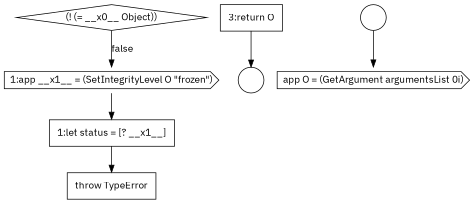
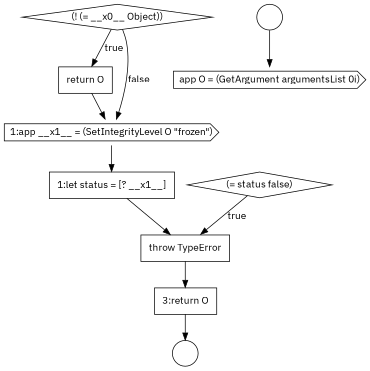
none -> (85, 80)
none -> (260, 185)
none -> (185, 271)
